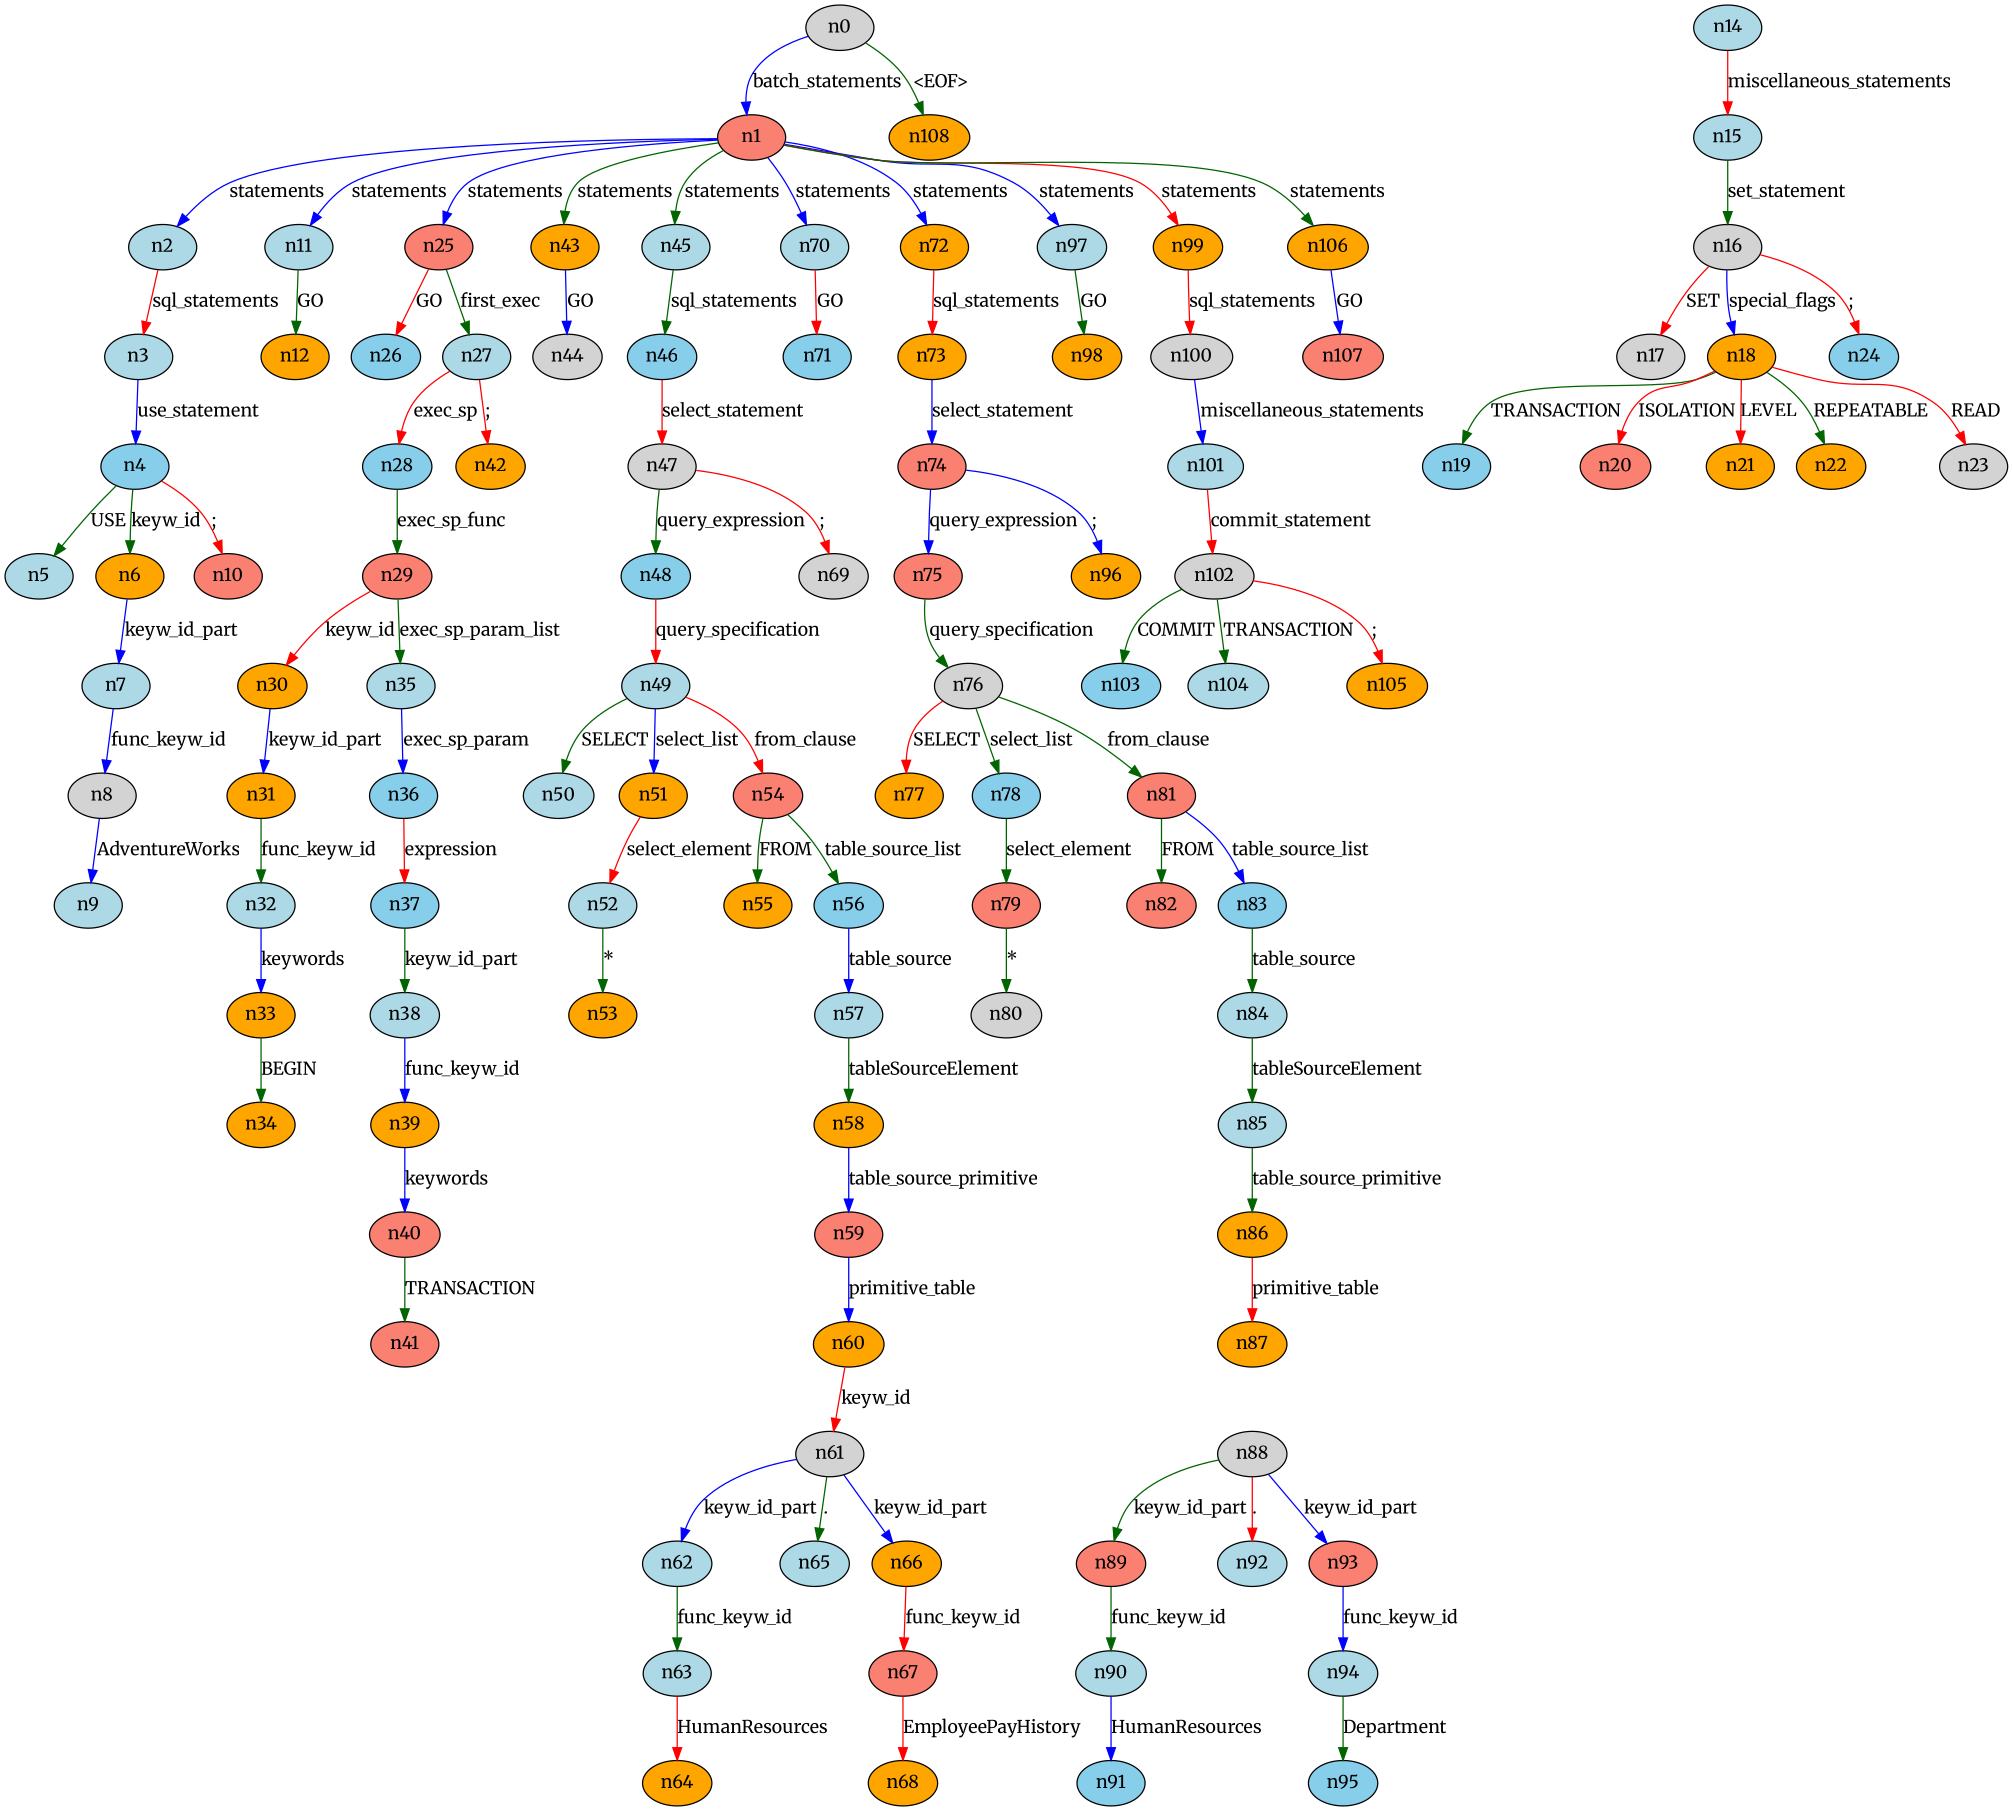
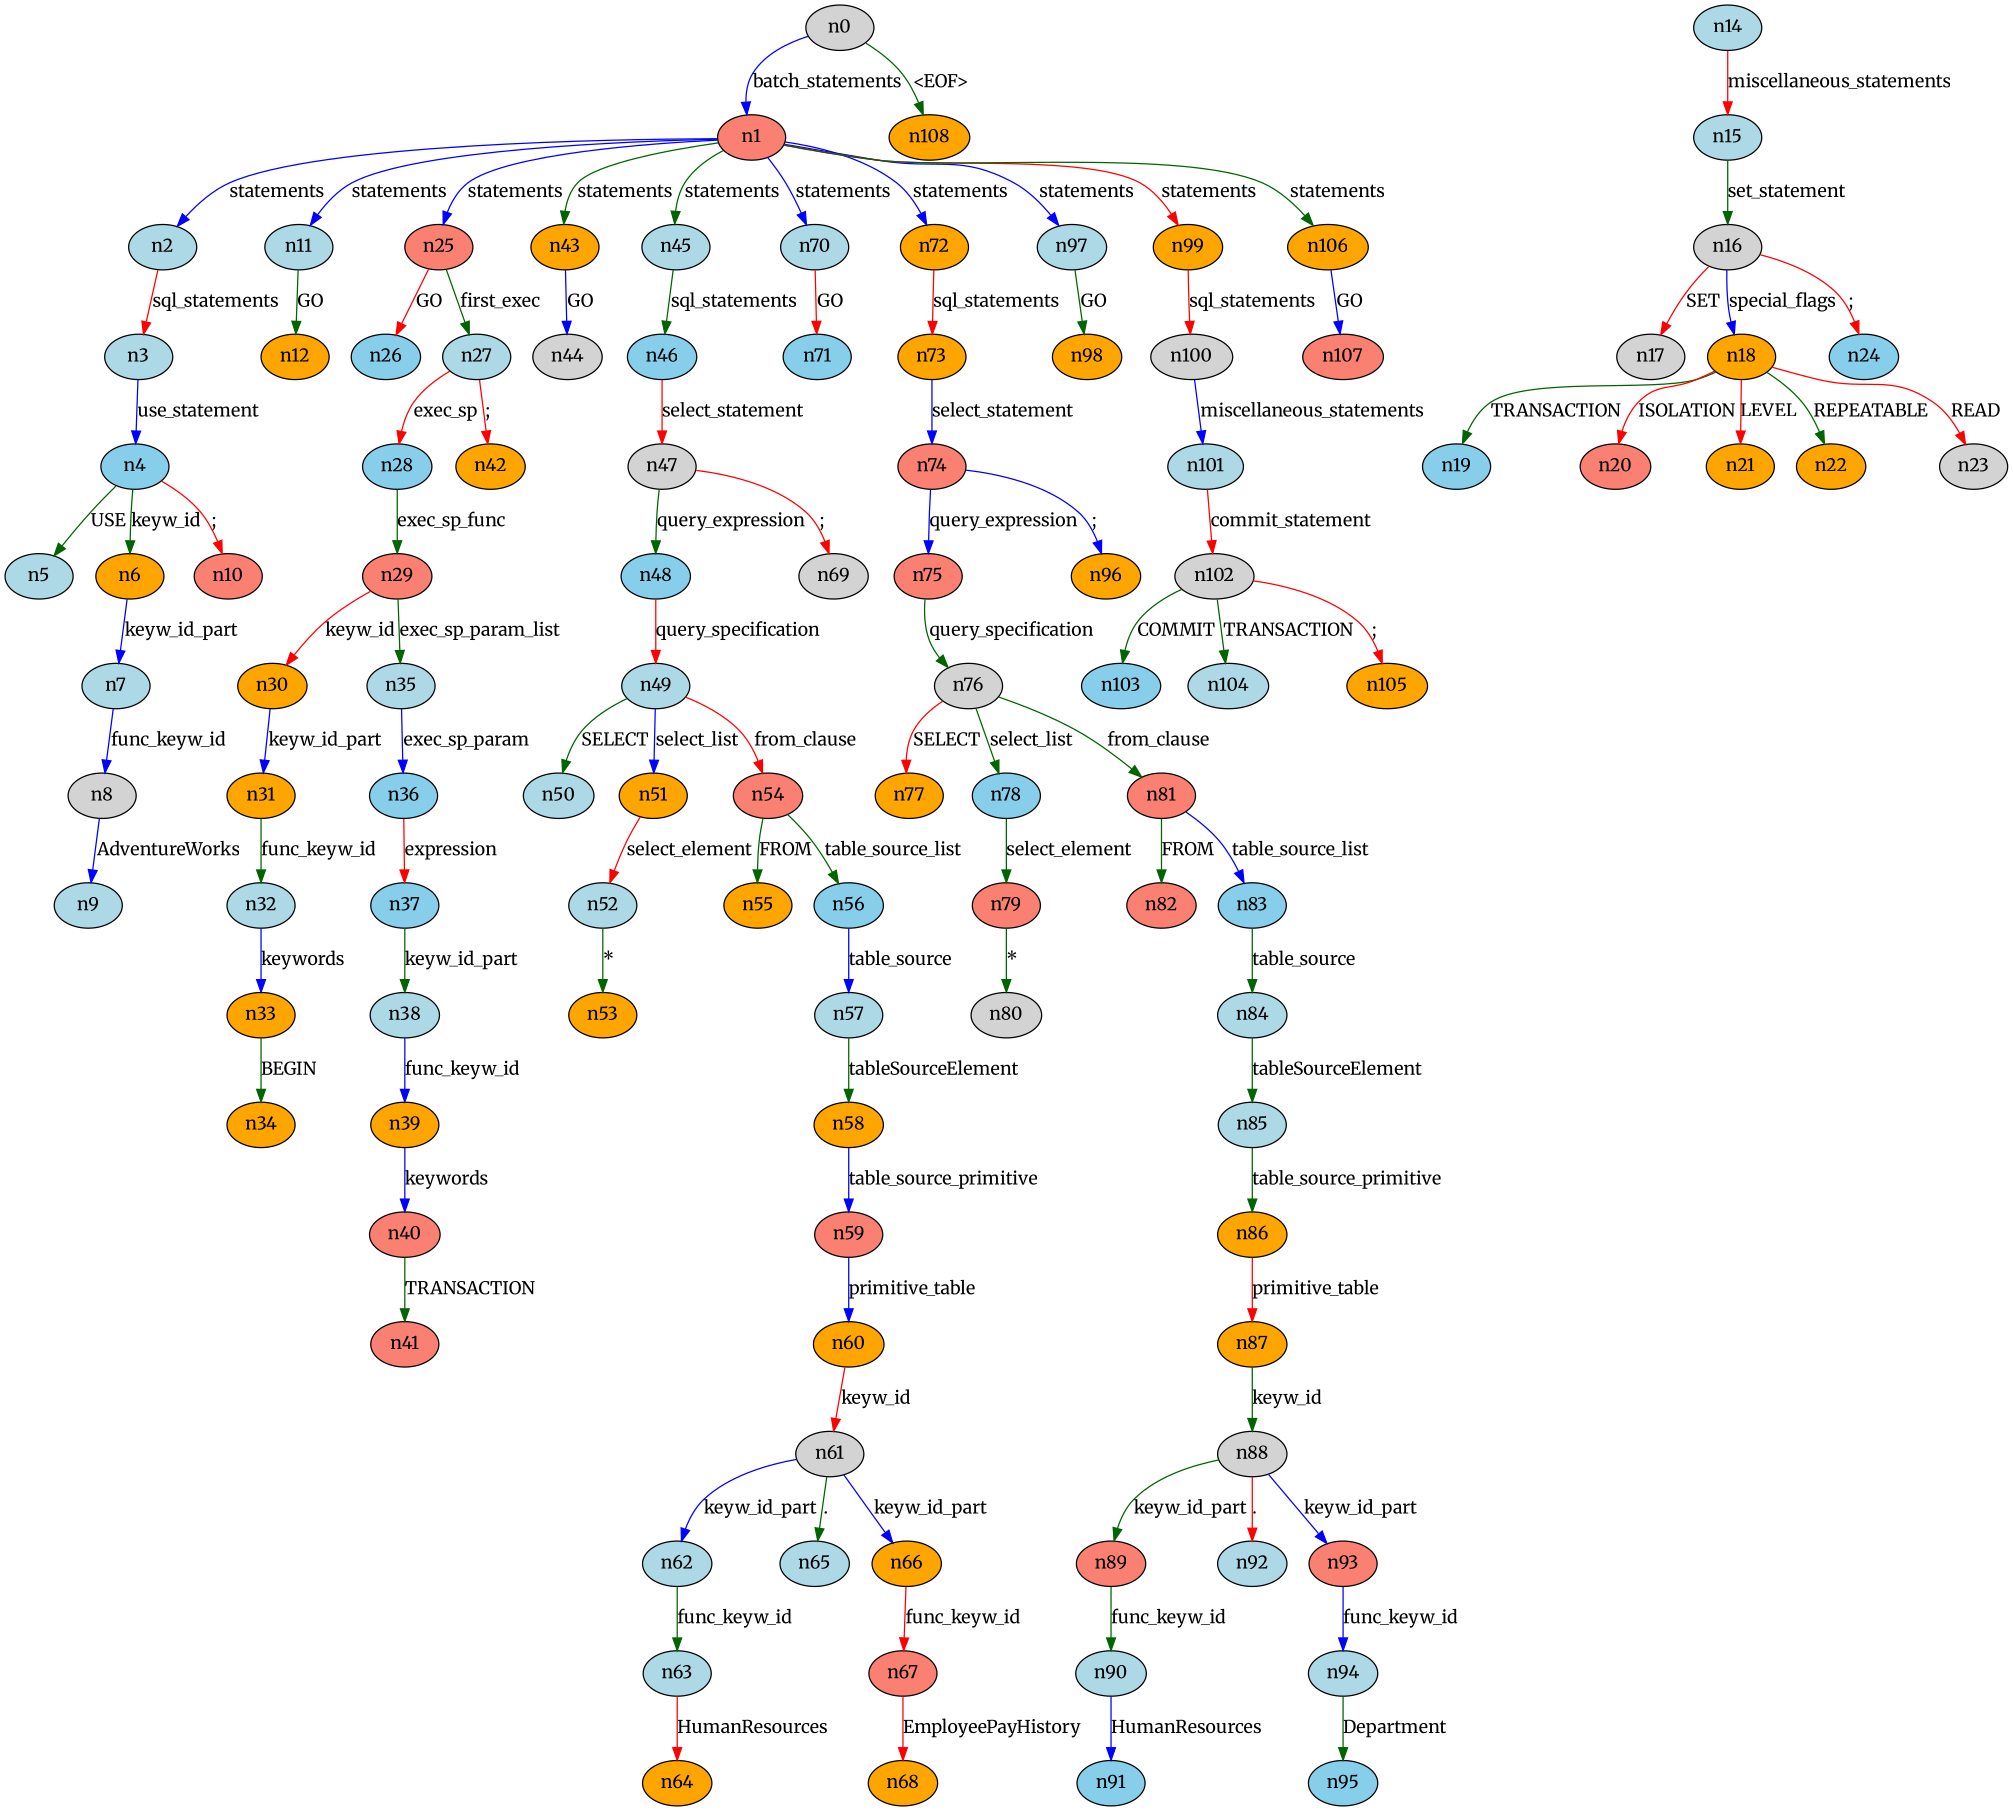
none -> (1252, 1393)
